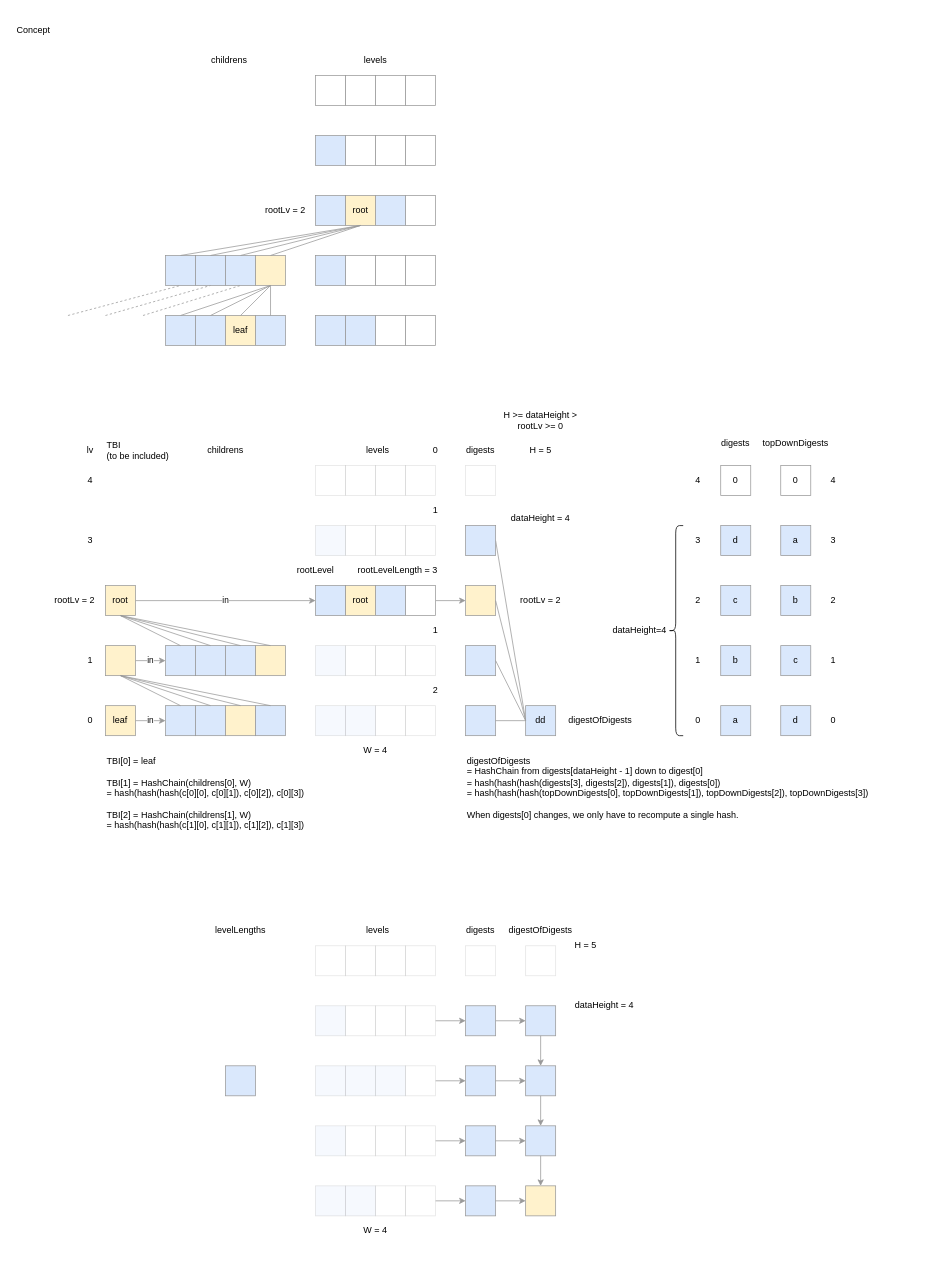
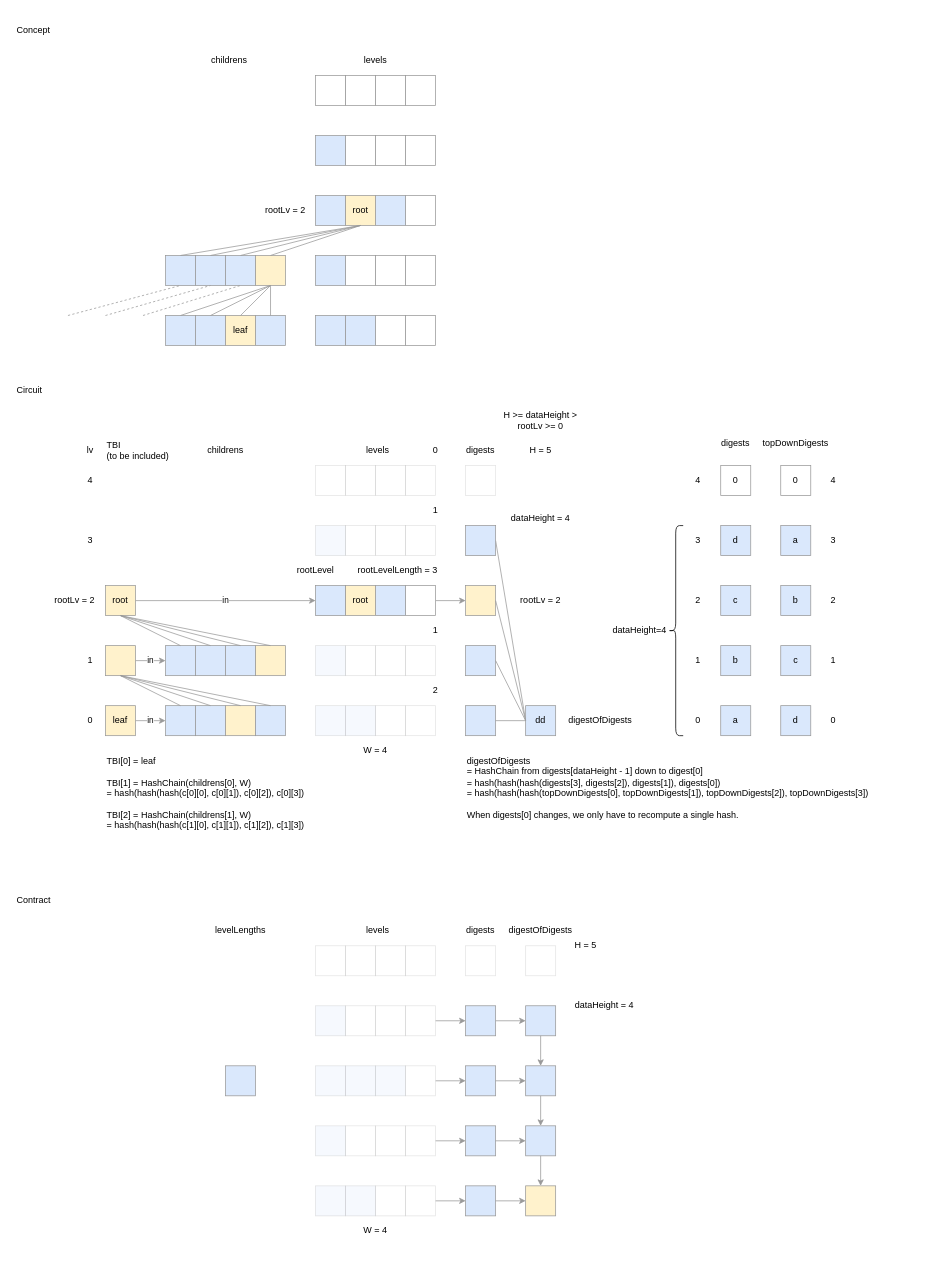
none -> (42, 390)
none -> (42, 900)
